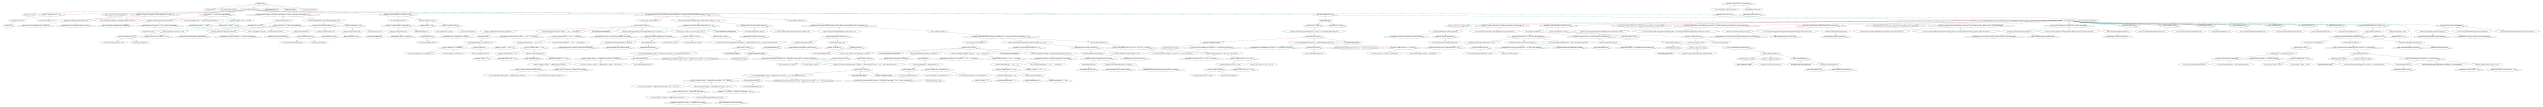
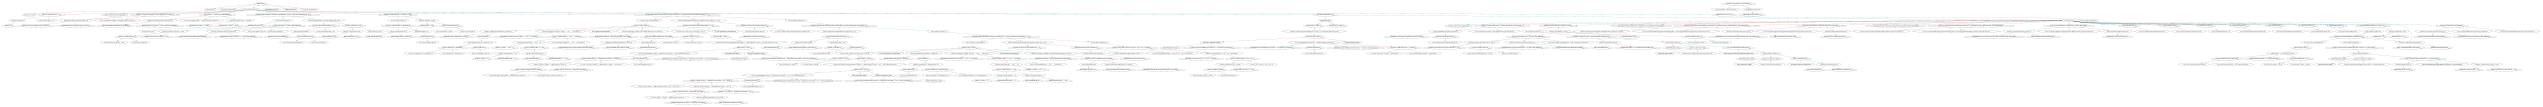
none -> (1739, 53)
